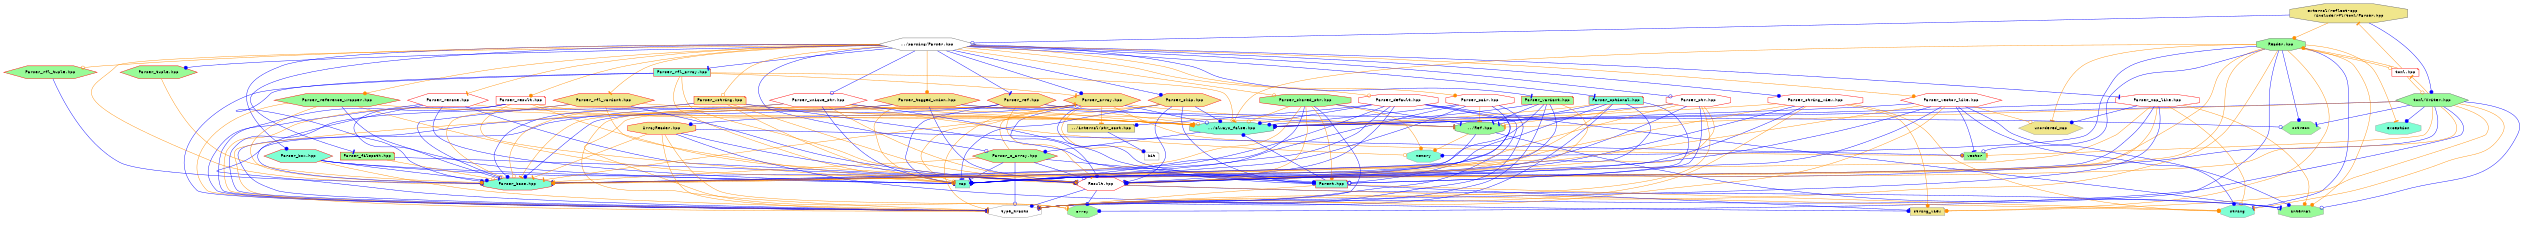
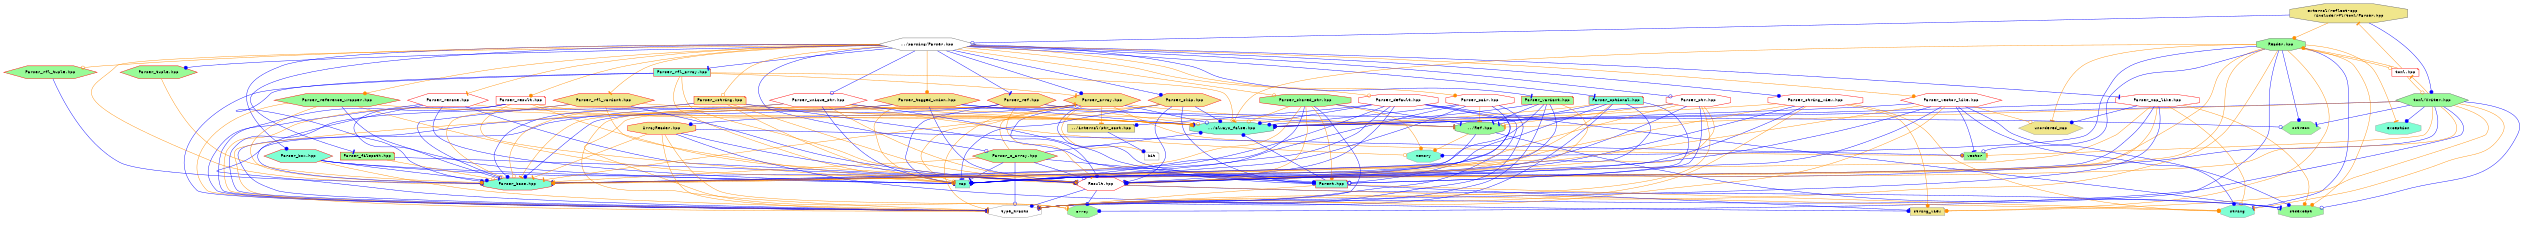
(1077, 115) -> (1077, 115)
(1120, 142) -> (1122, 143)
(2301, 212) -> (2301, 212)
